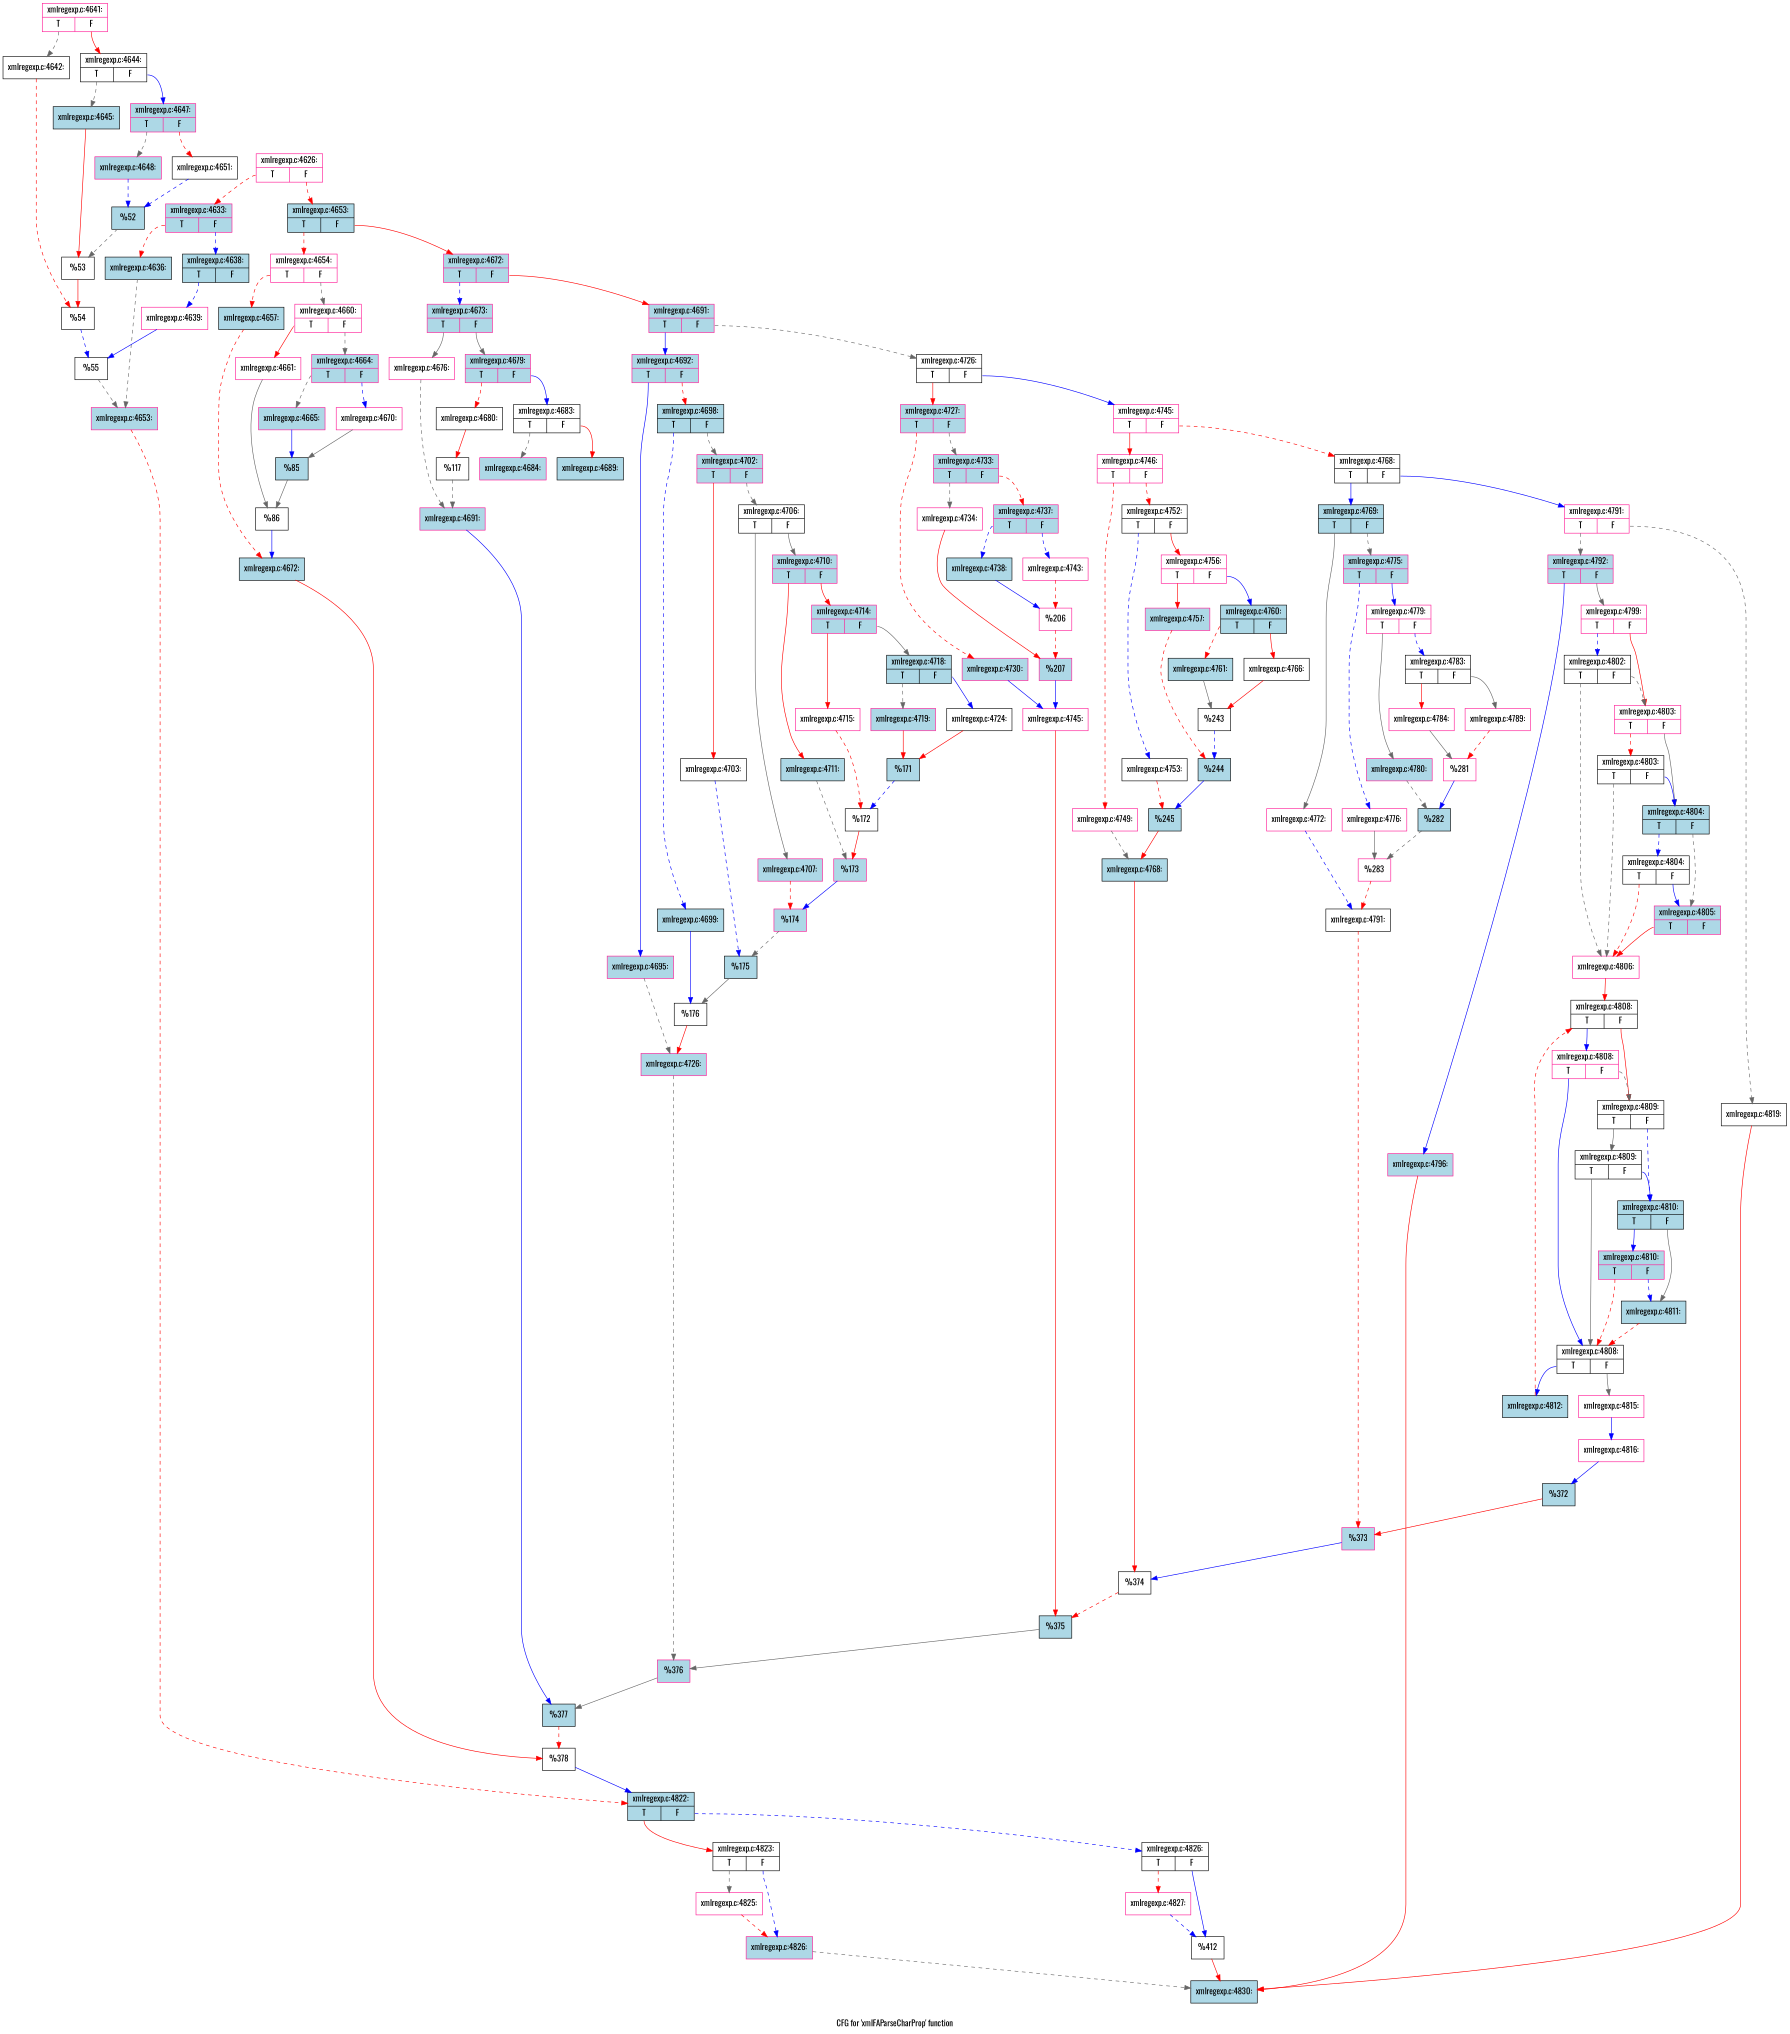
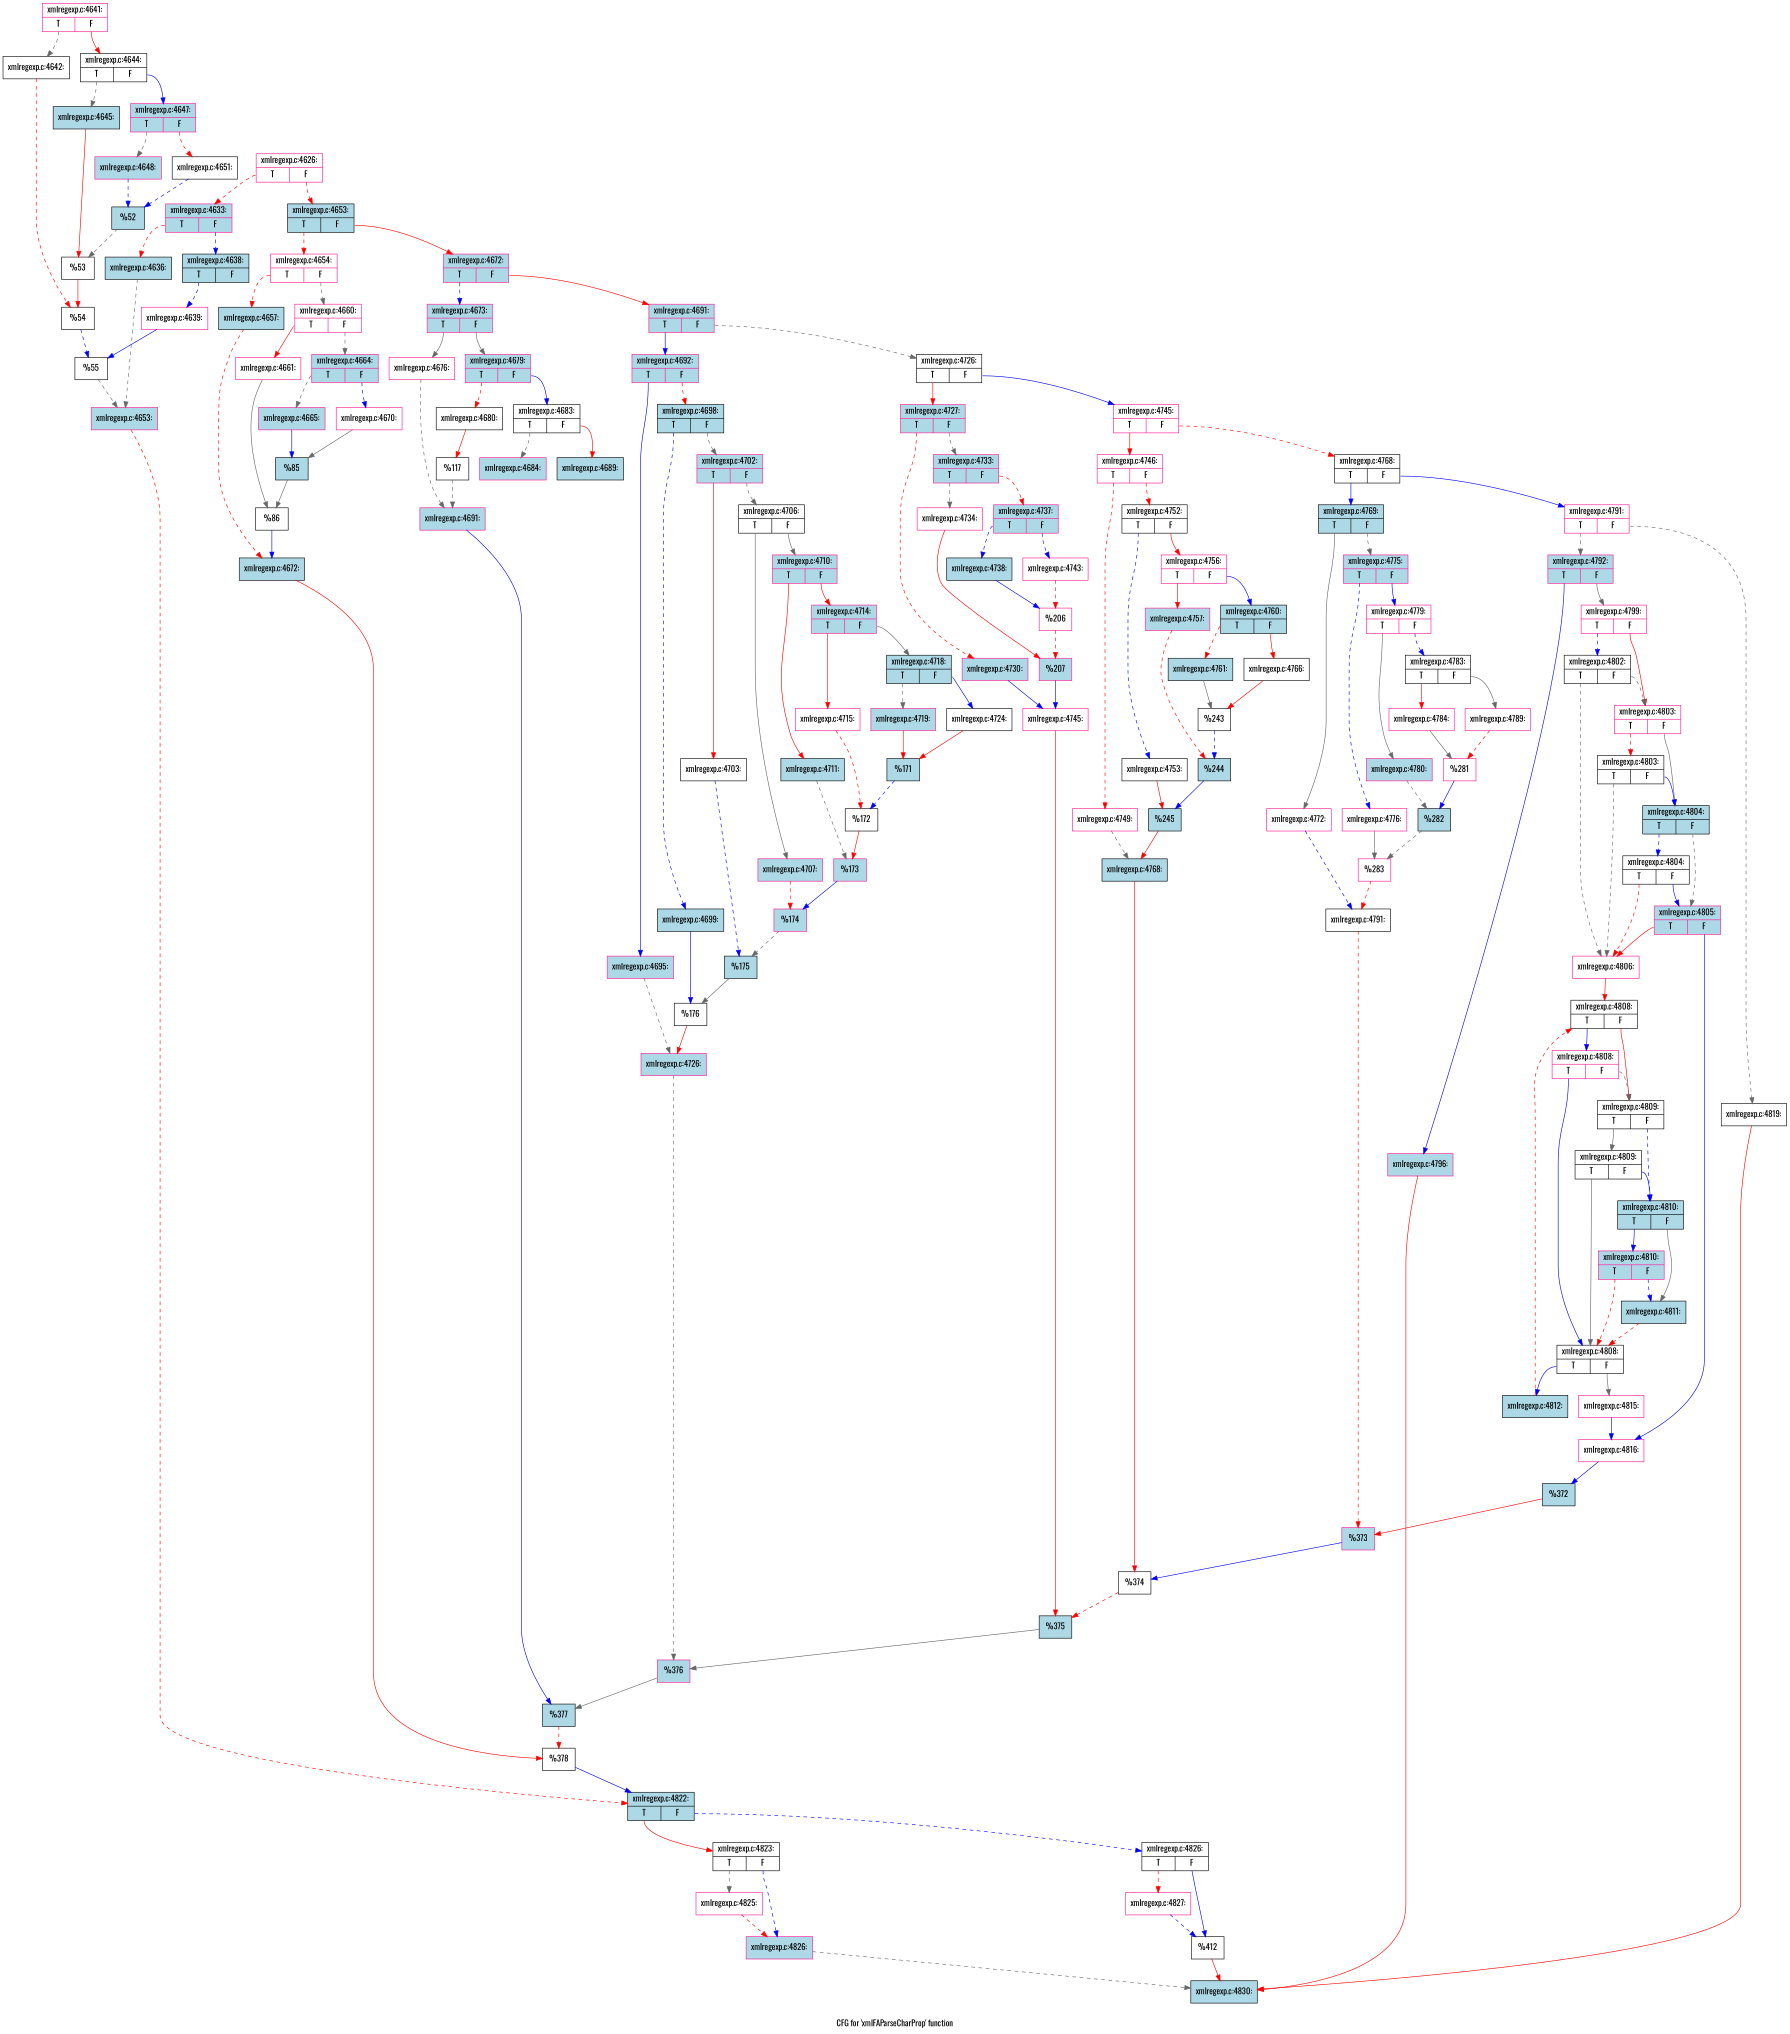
(1159, 792) -> (1159, 792)
none -> (1704, 1200)
